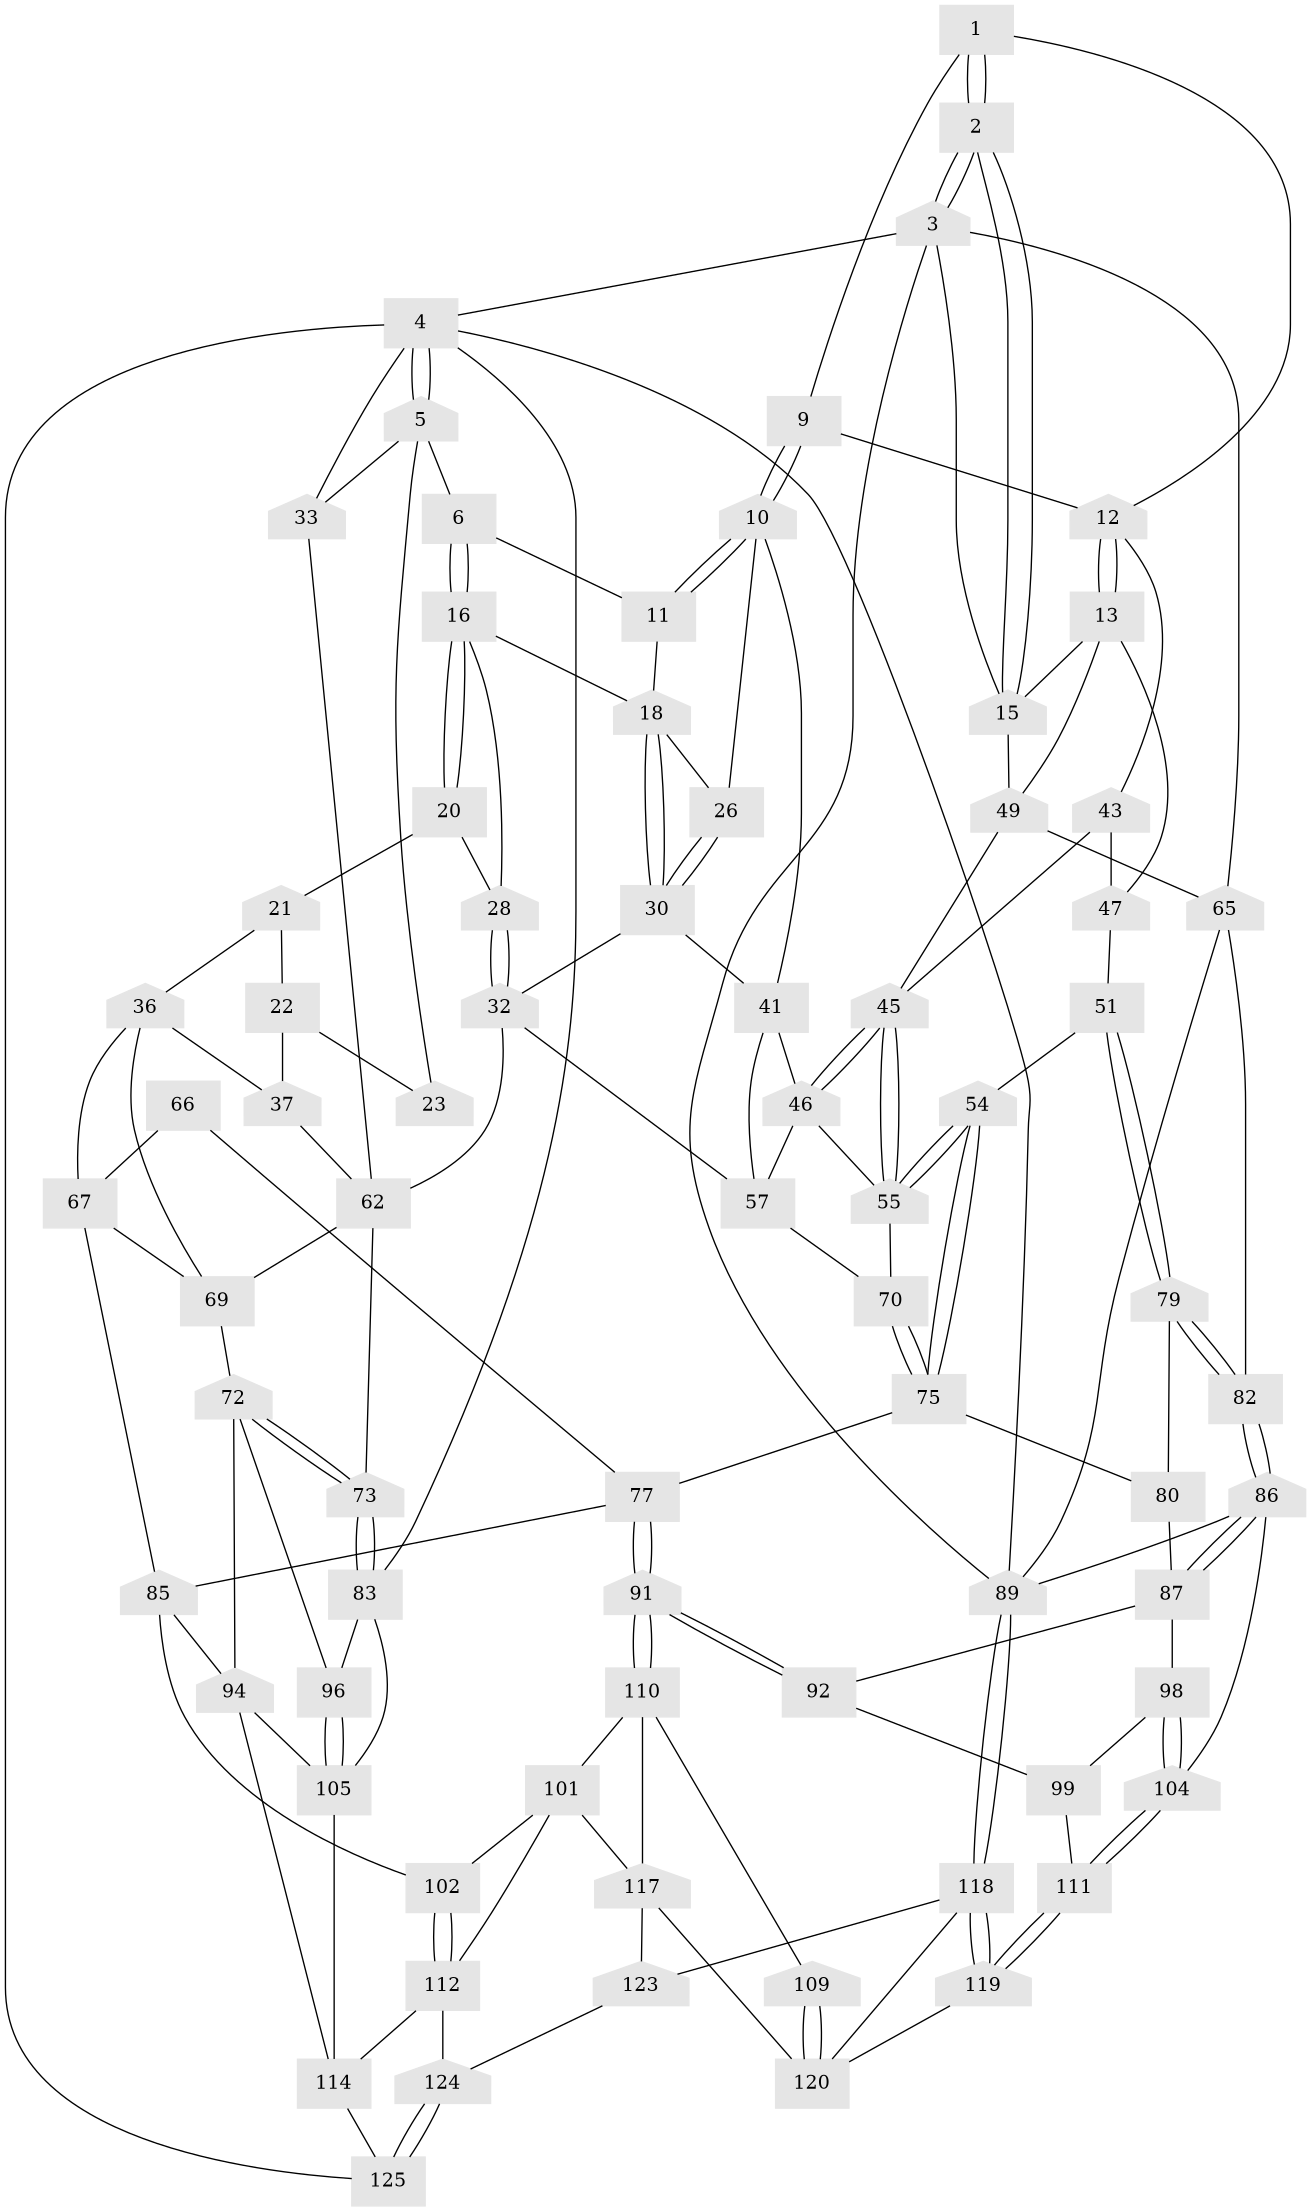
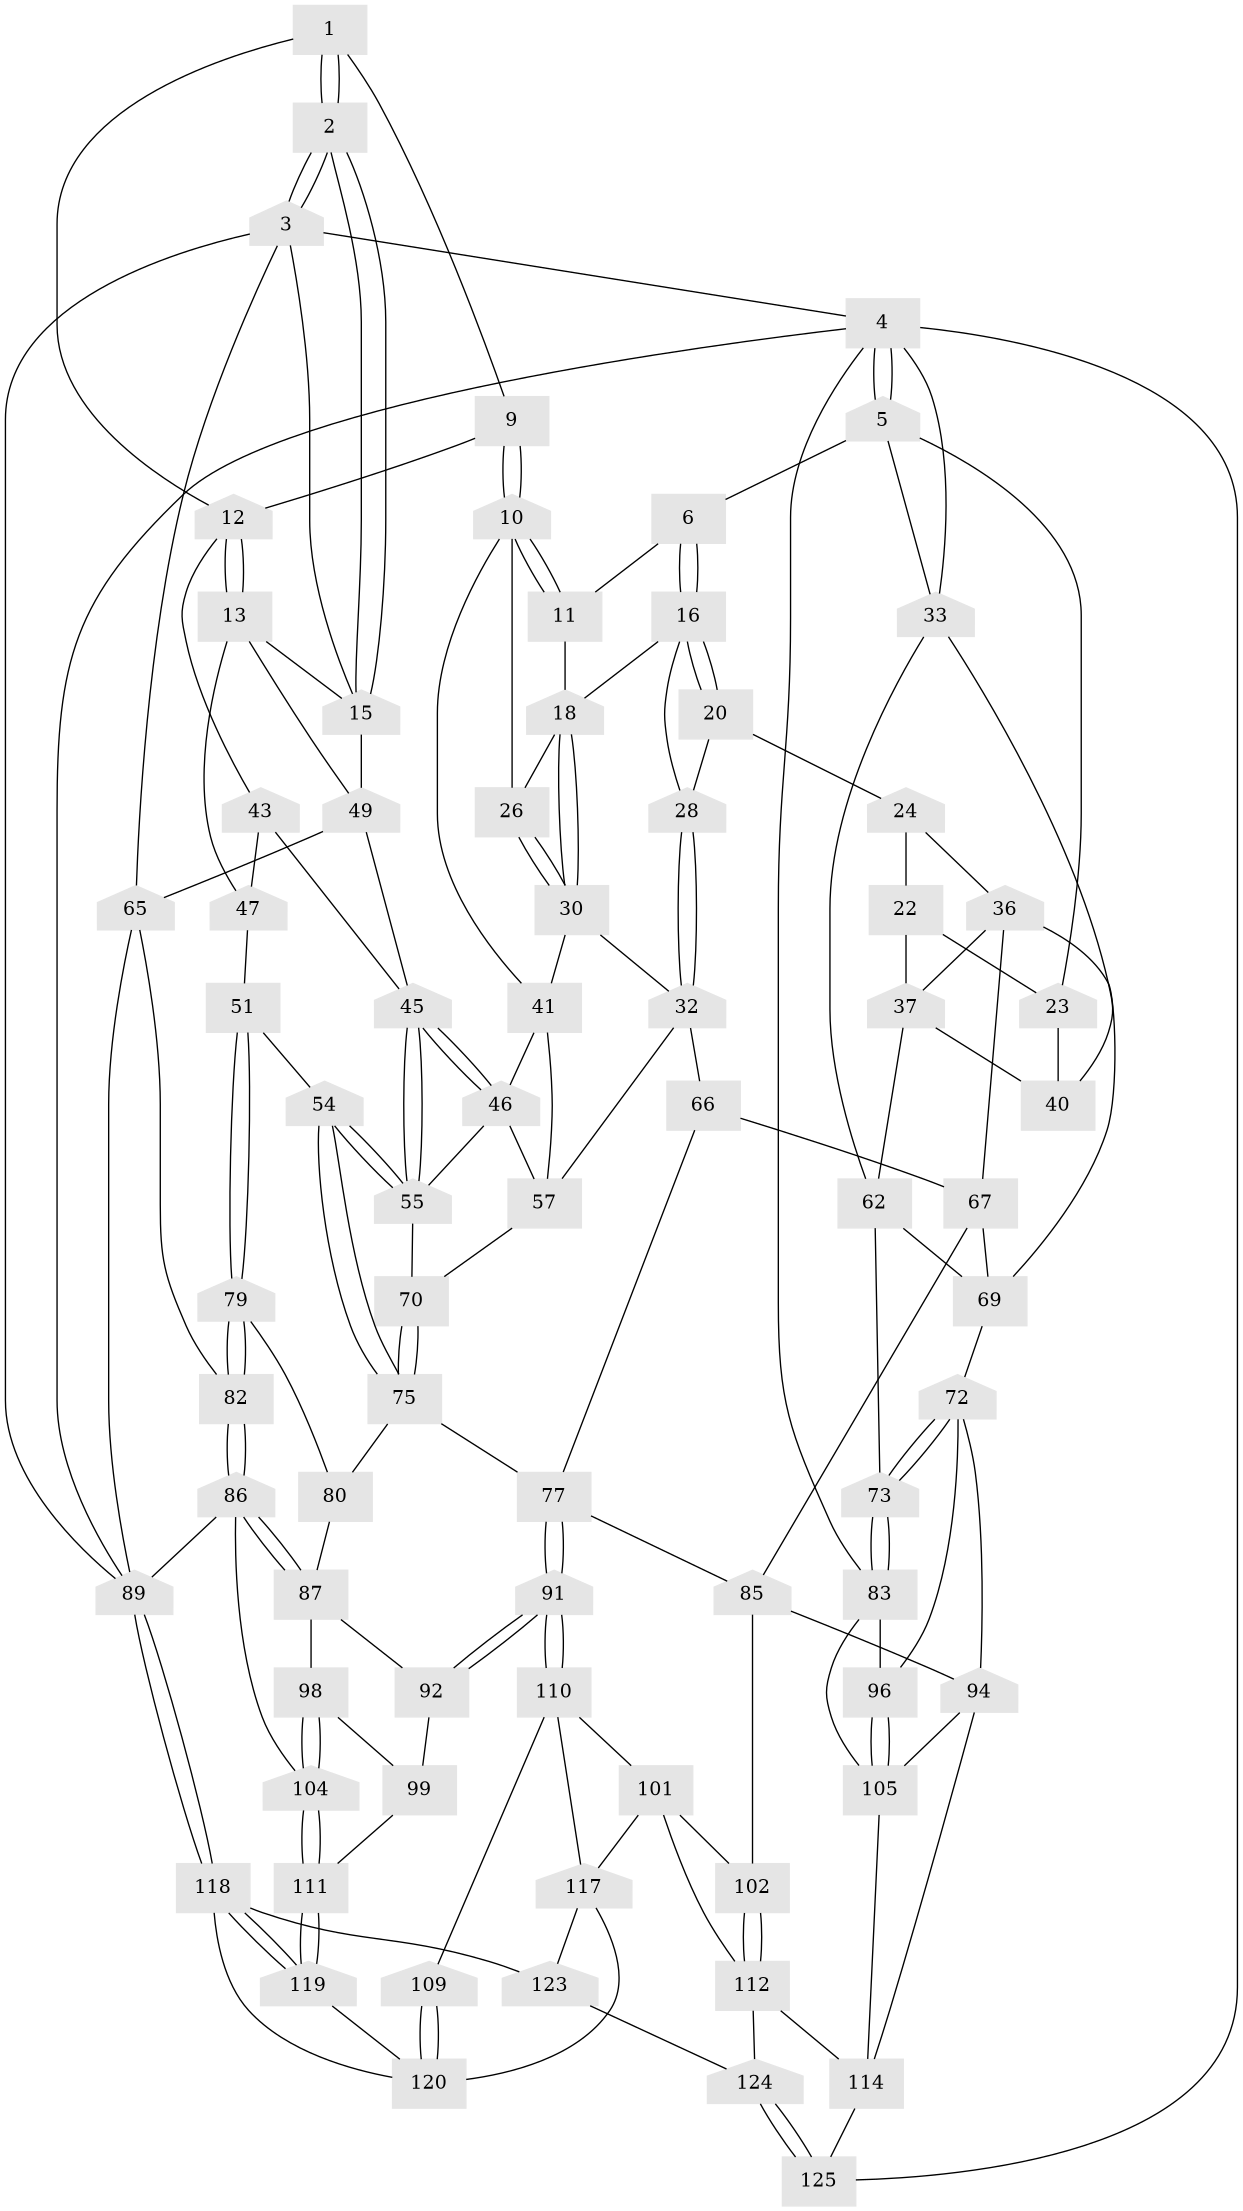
(281, 910) -> (906, 812)
none -> (1058, 1106)
(487, 1126) -> (695, 1055)
